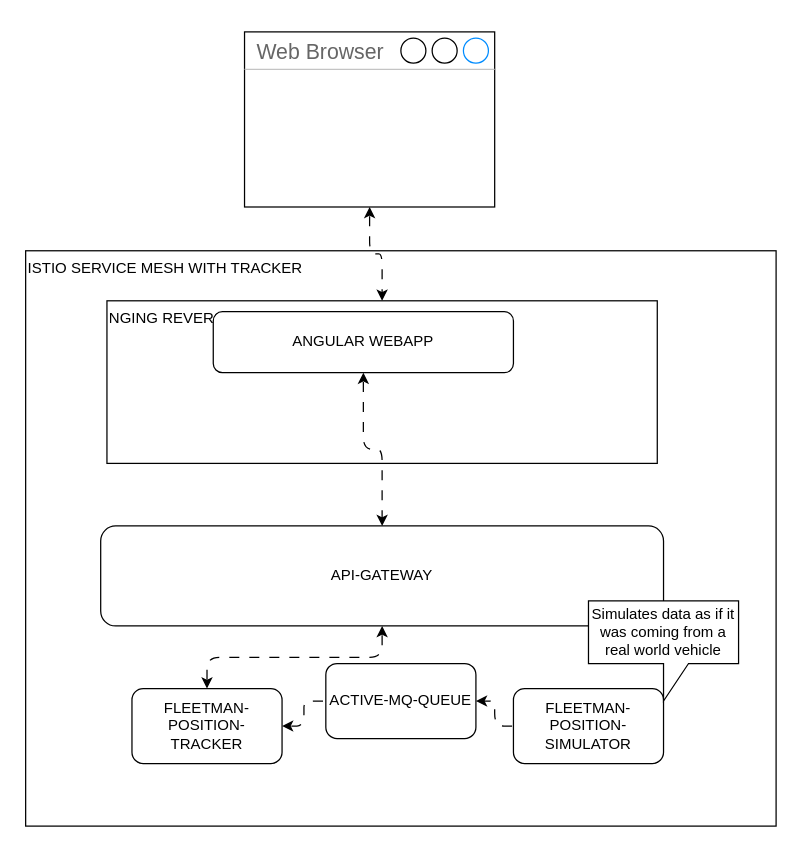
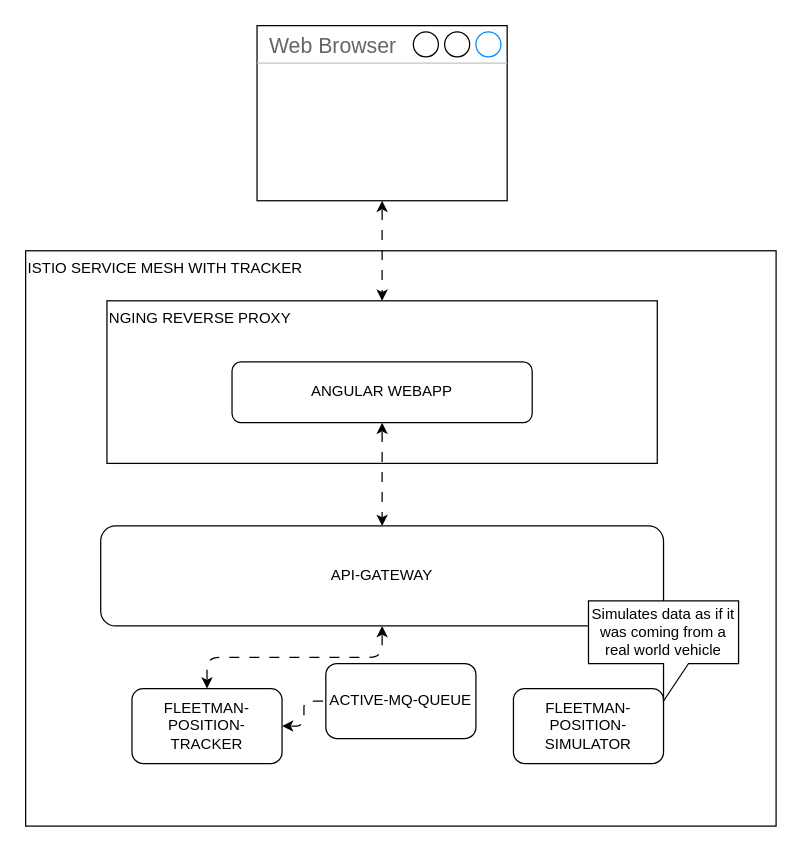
(369, 119) -> (382, 113)
(363, 342) -> (382, 392)
(500, 725) -> none
